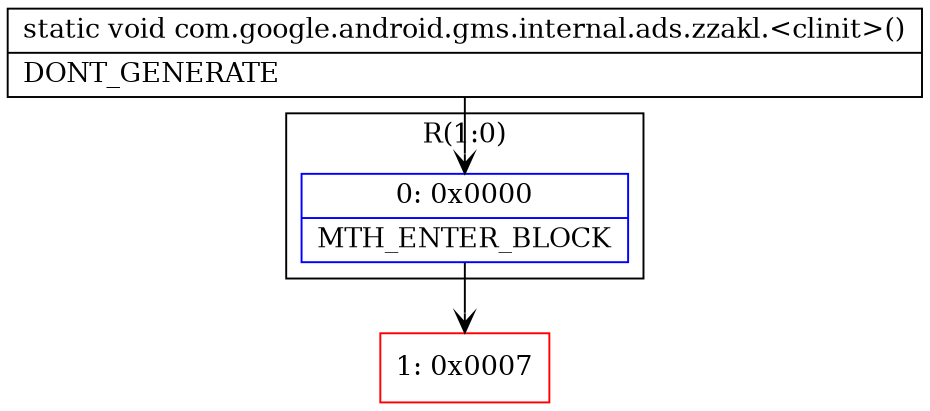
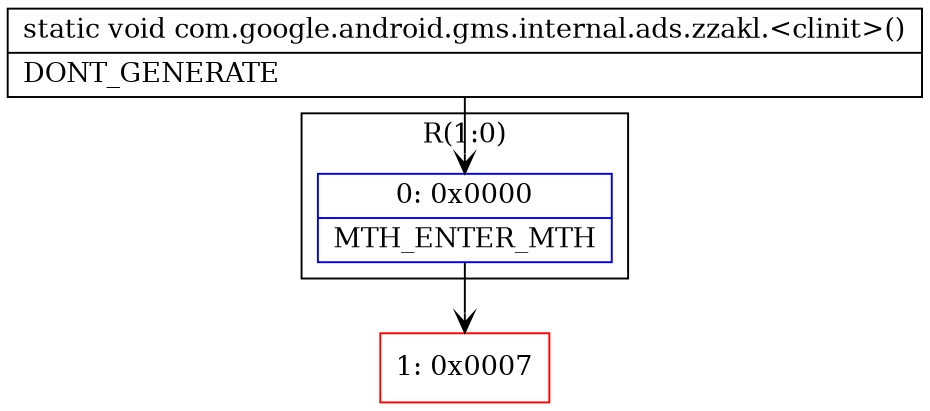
(465, 239) -> (465, 239)
